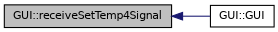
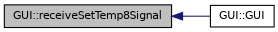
(88, 16) -> (88, 16)
